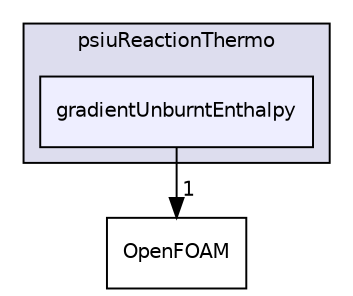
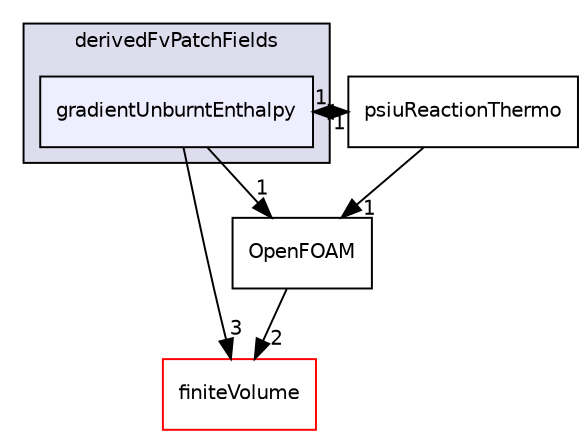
(177, 42) -> (177, 42)
none -> (463, 112)
none -> (239, 394)
